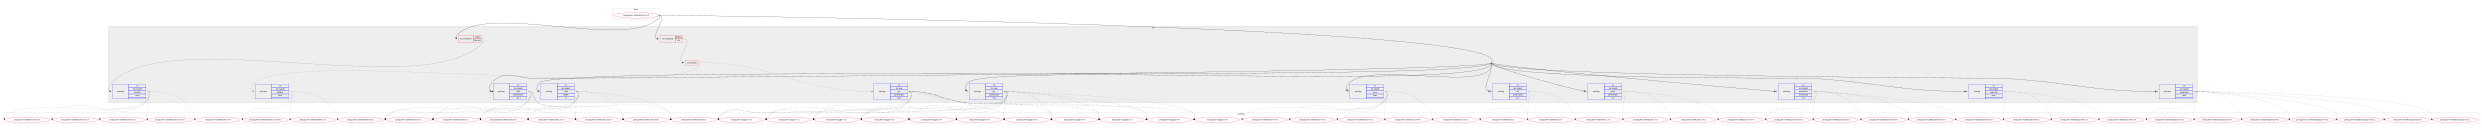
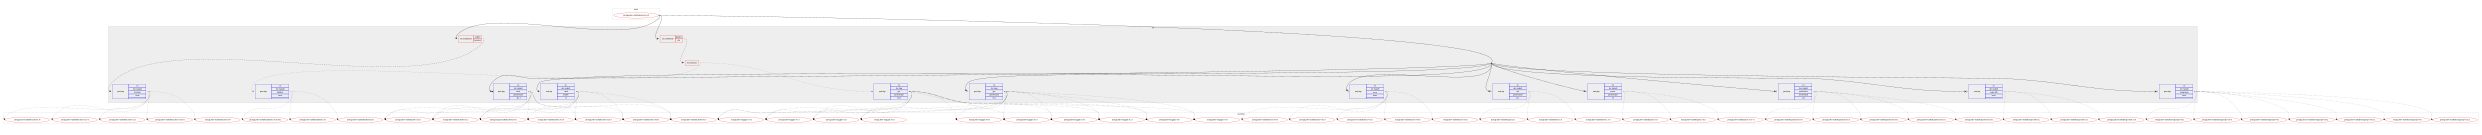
(932, 120) -> none
(1503, 120) -> (1503, 120)
